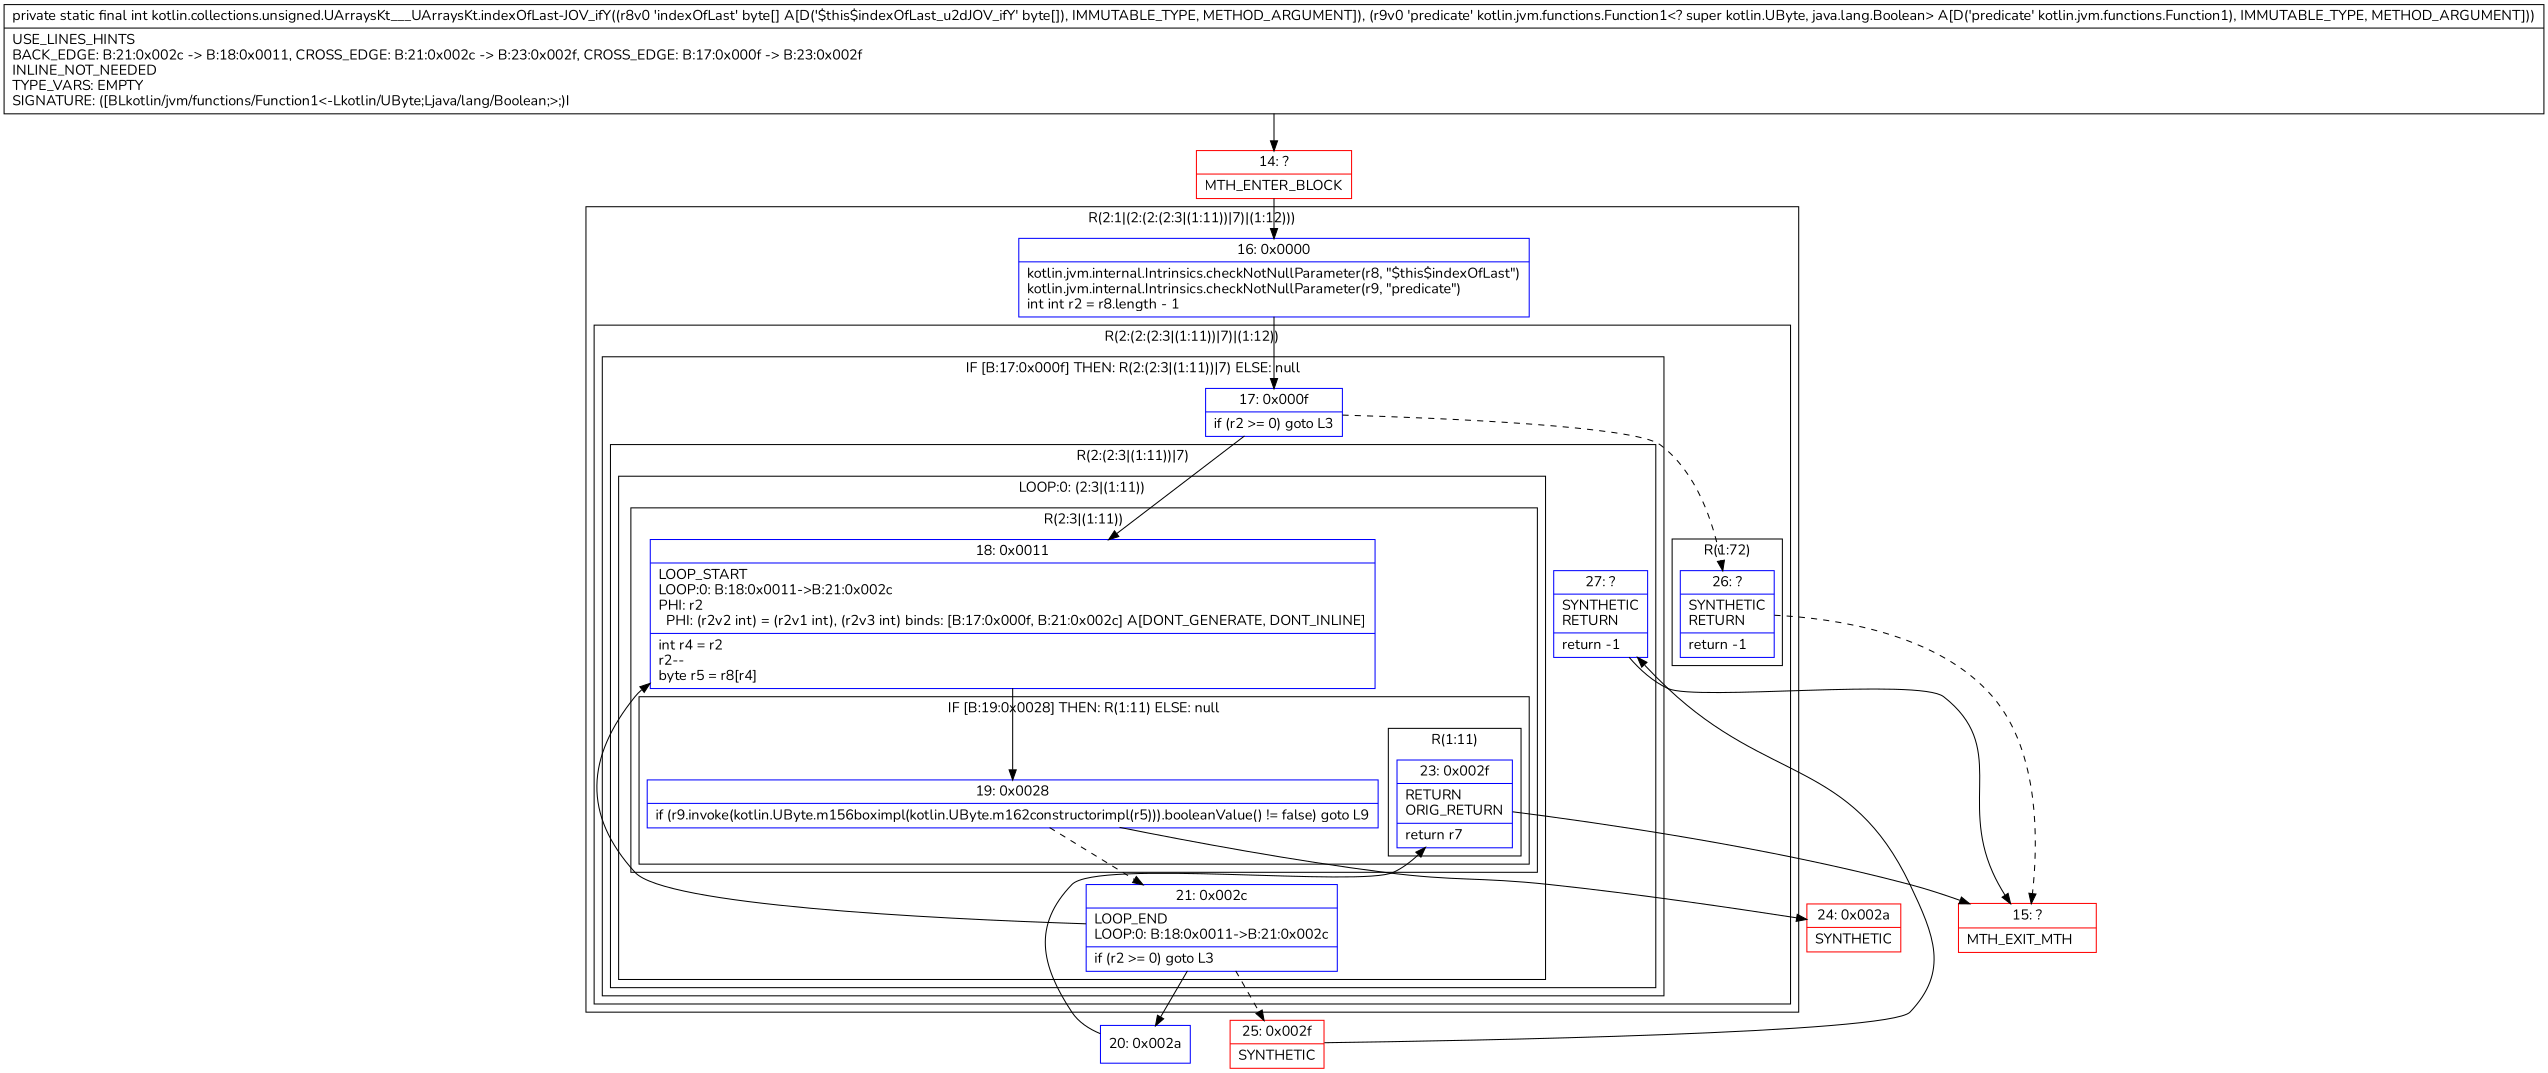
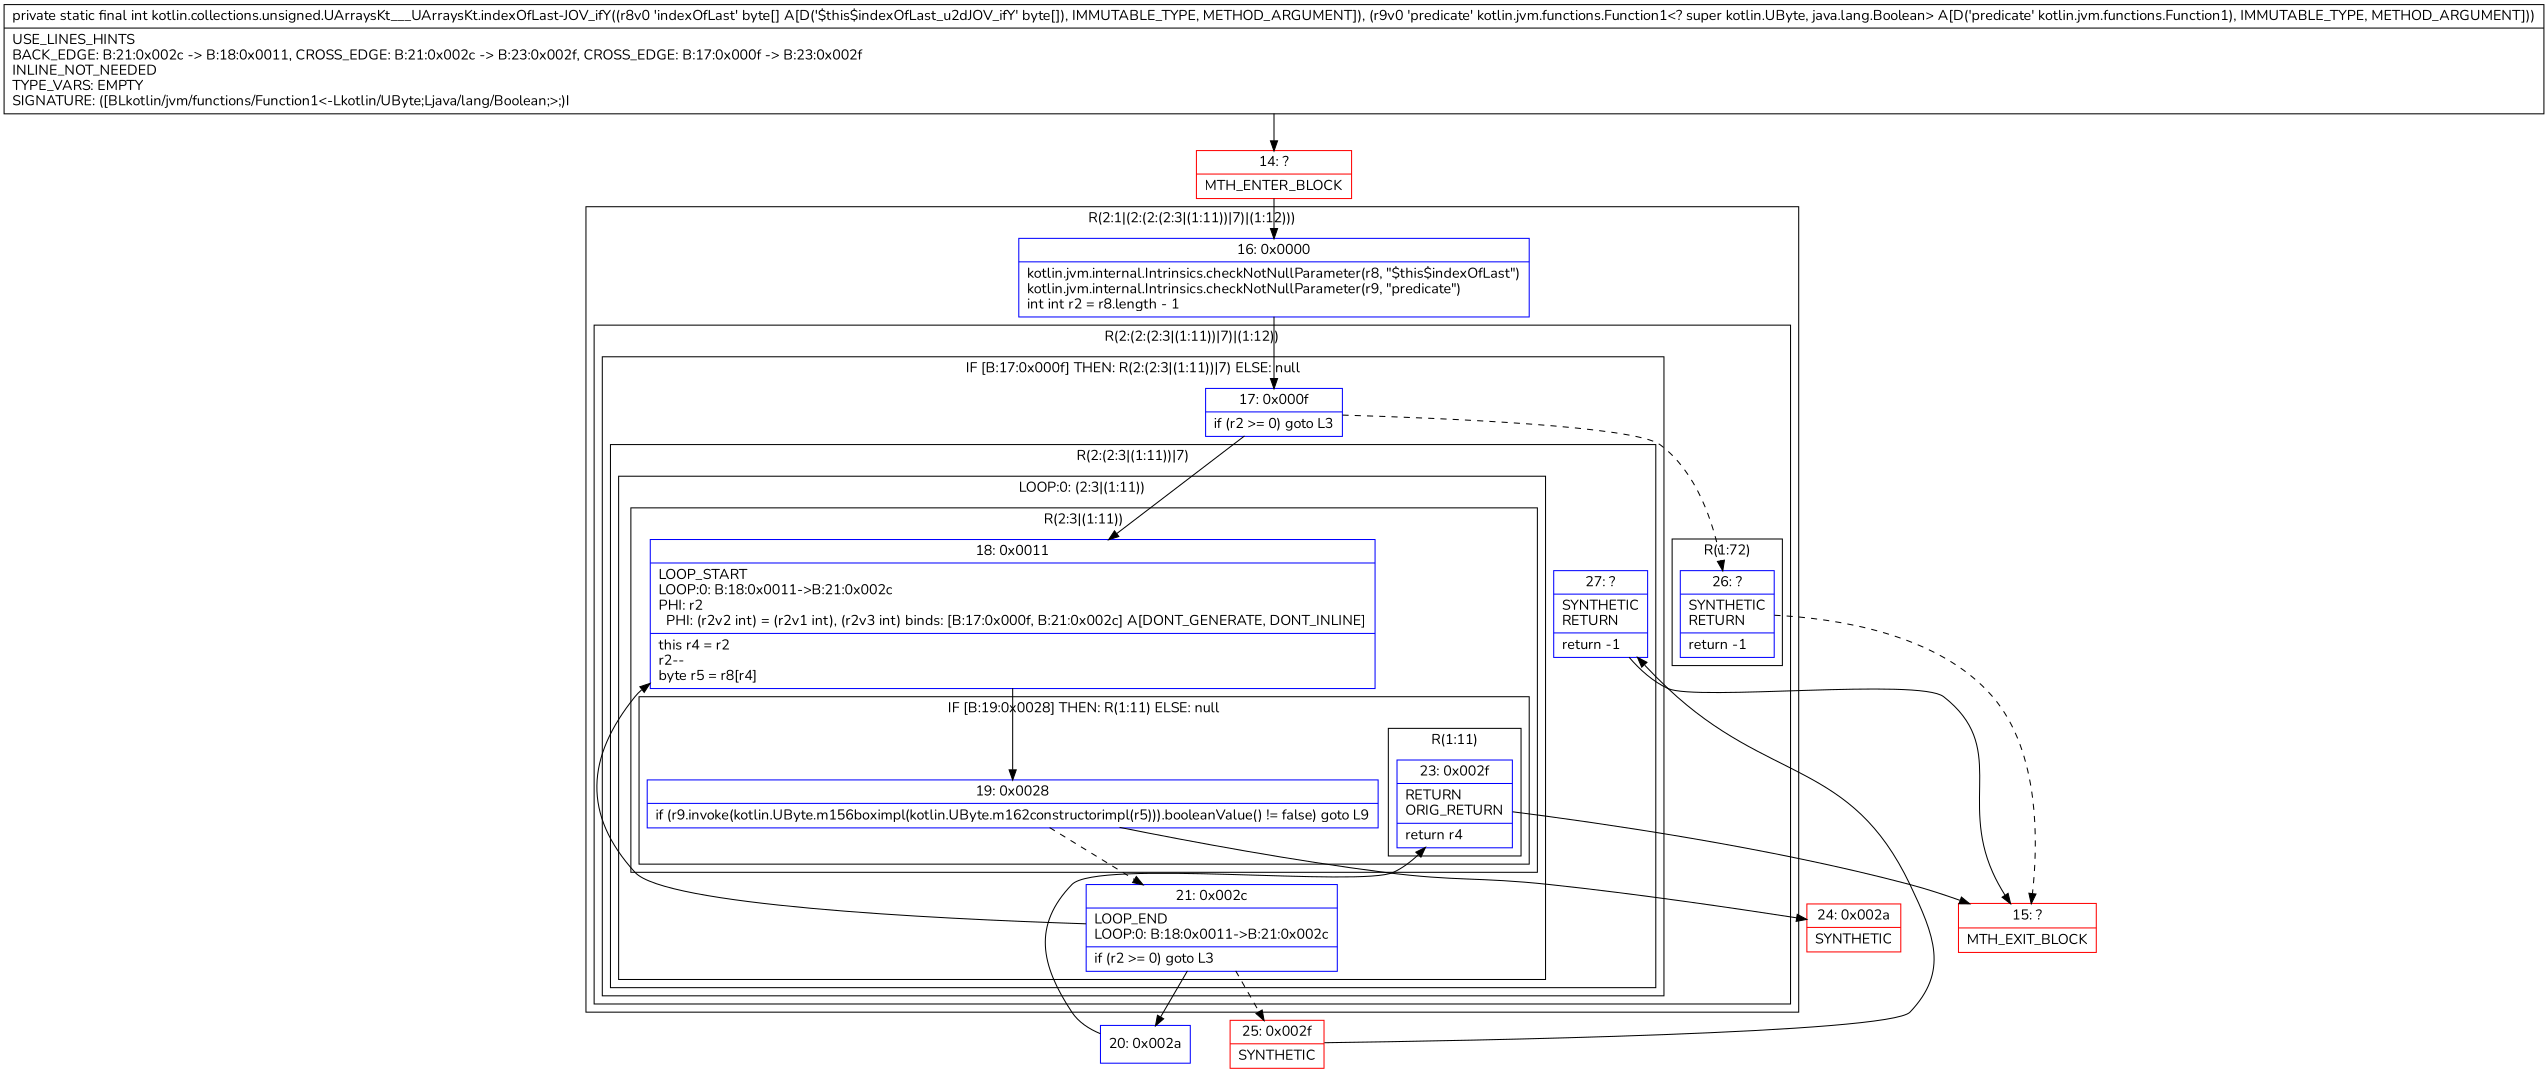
(691, 645) -> (694, 645)
(1434, 835) -> (1434, 835)
(2020, 940) -> (2027, 940)
